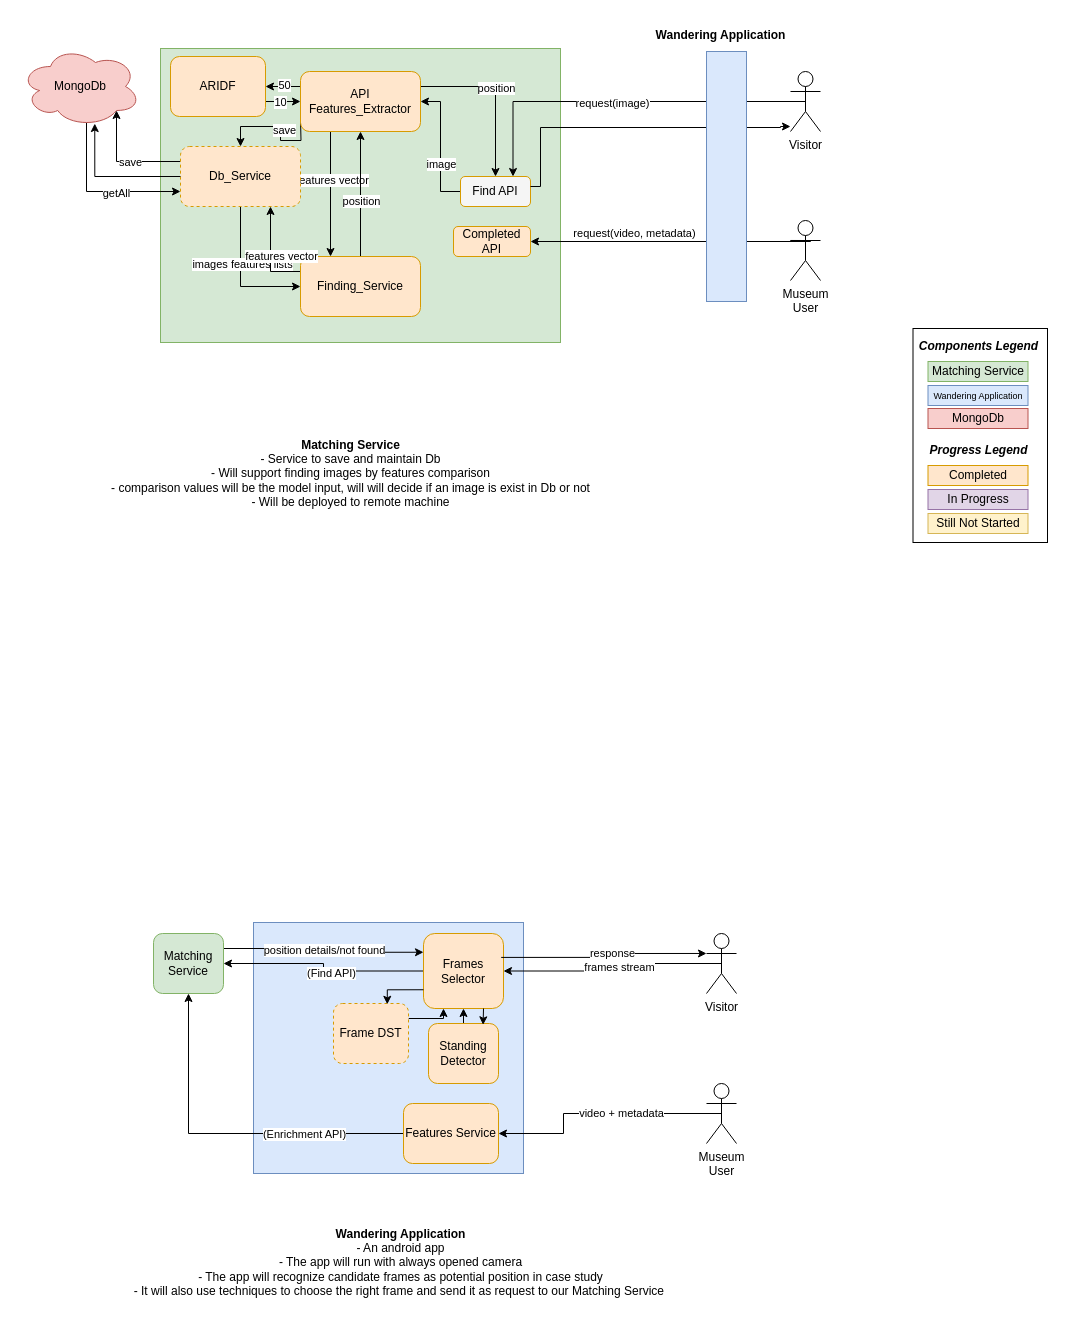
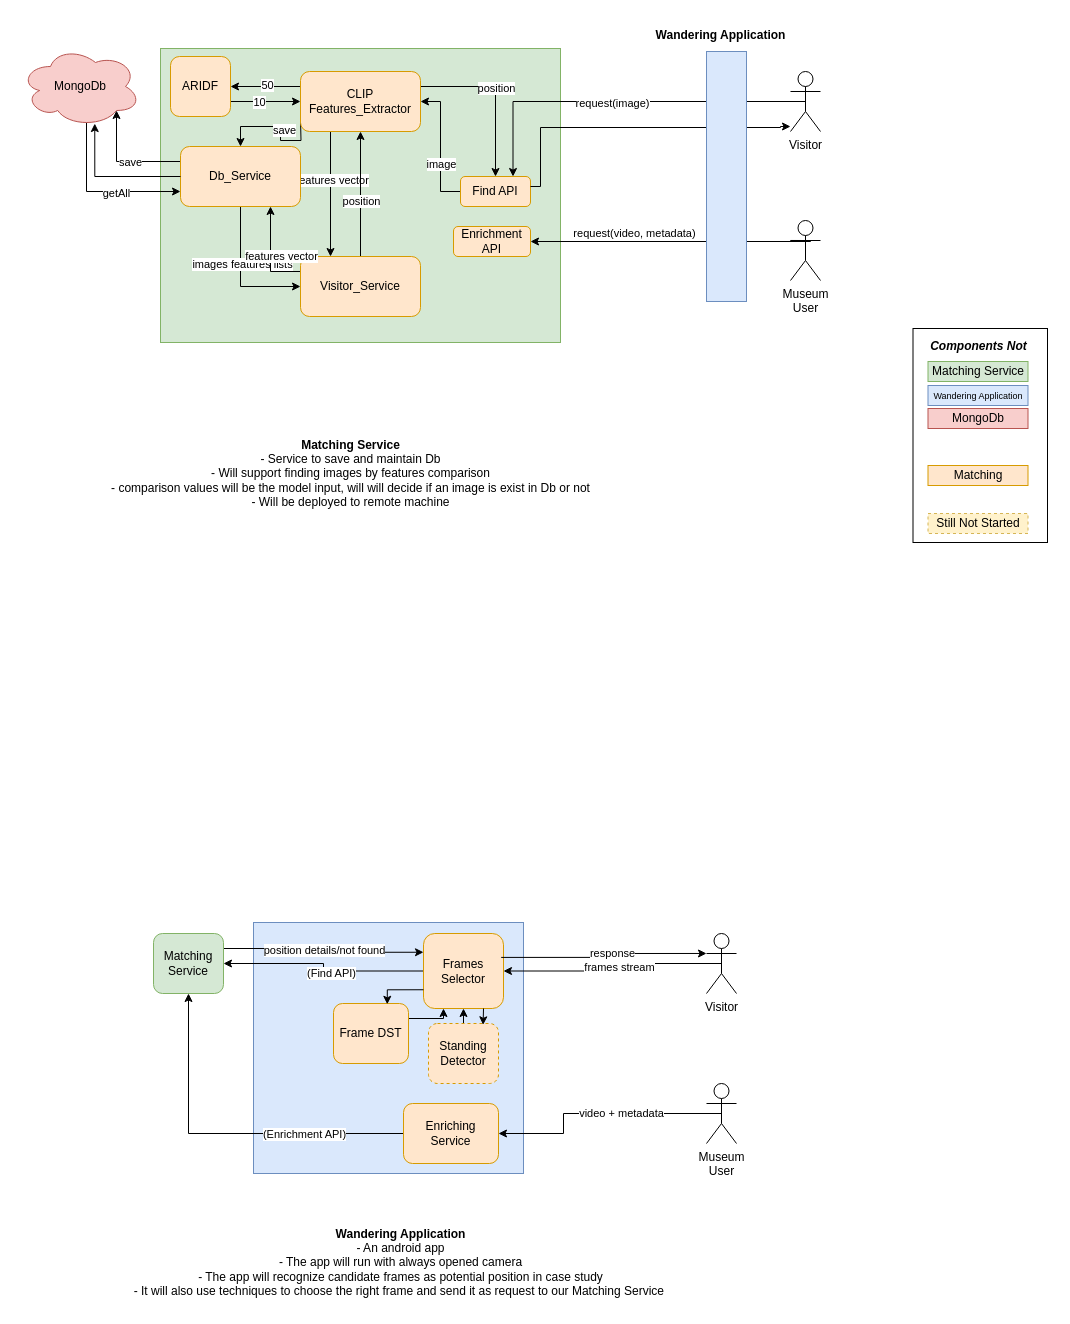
(218, 87) -> (201, 87)
(361, 102) -> (361, 102)
(241, 177) -> (241, 177)
(496, 192) -> (496, 192)
(492, 242) -> (492, 242)
(361, 287) -> (361, 287)
(979, 347) -> (979, 347)
(978, 451) -> none
(979, 476) -> (979, 476)
(978, 500) -> none
(978, 524) -> (978, 524)
(371, 1034) -> (371, 1034)
(464, 1054) -> (464, 1054)
(451, 1134) -> (451, 1134)
